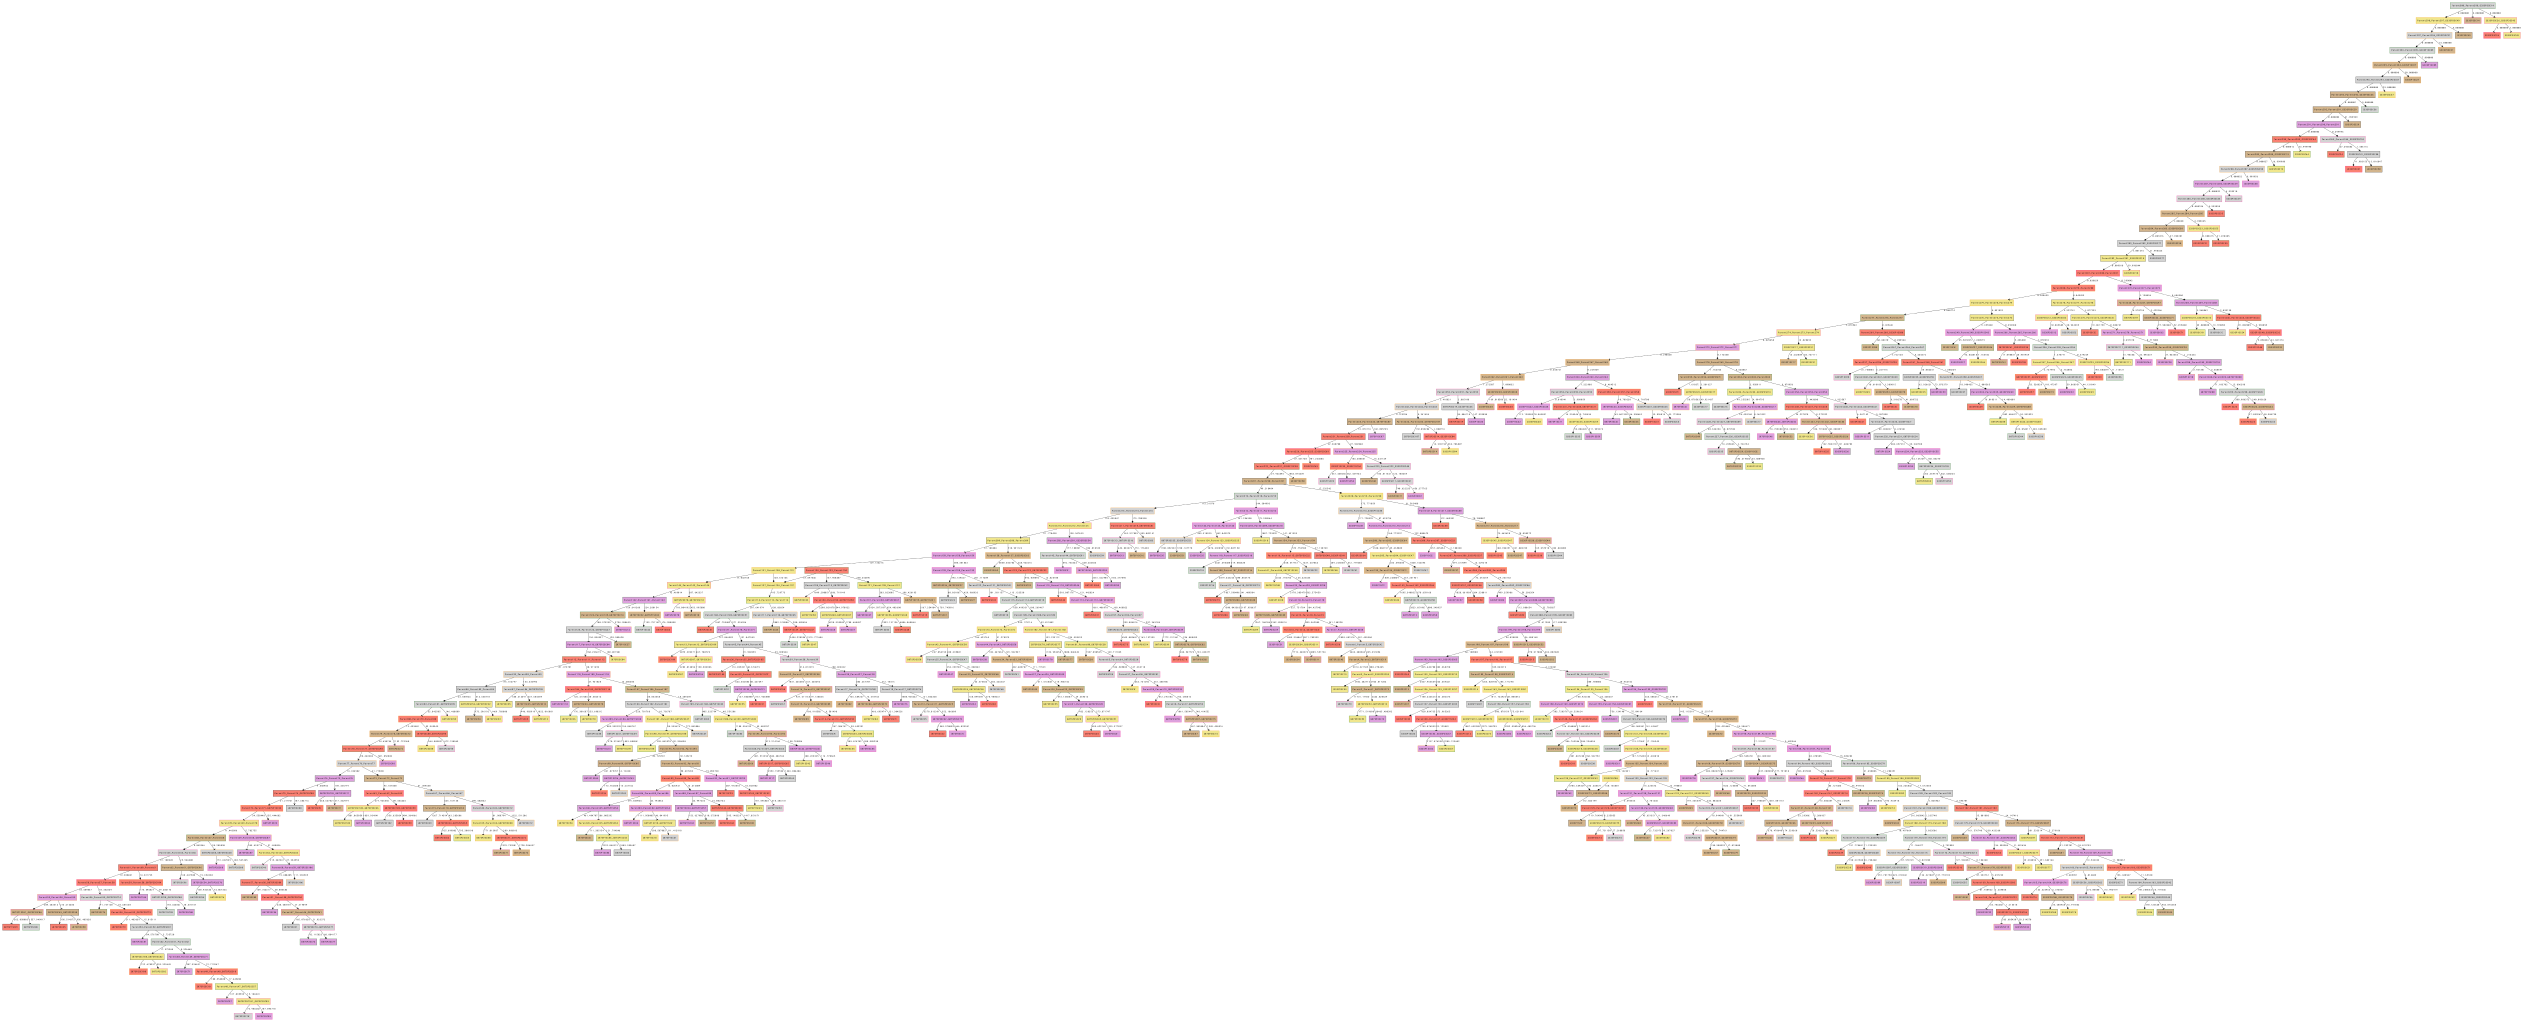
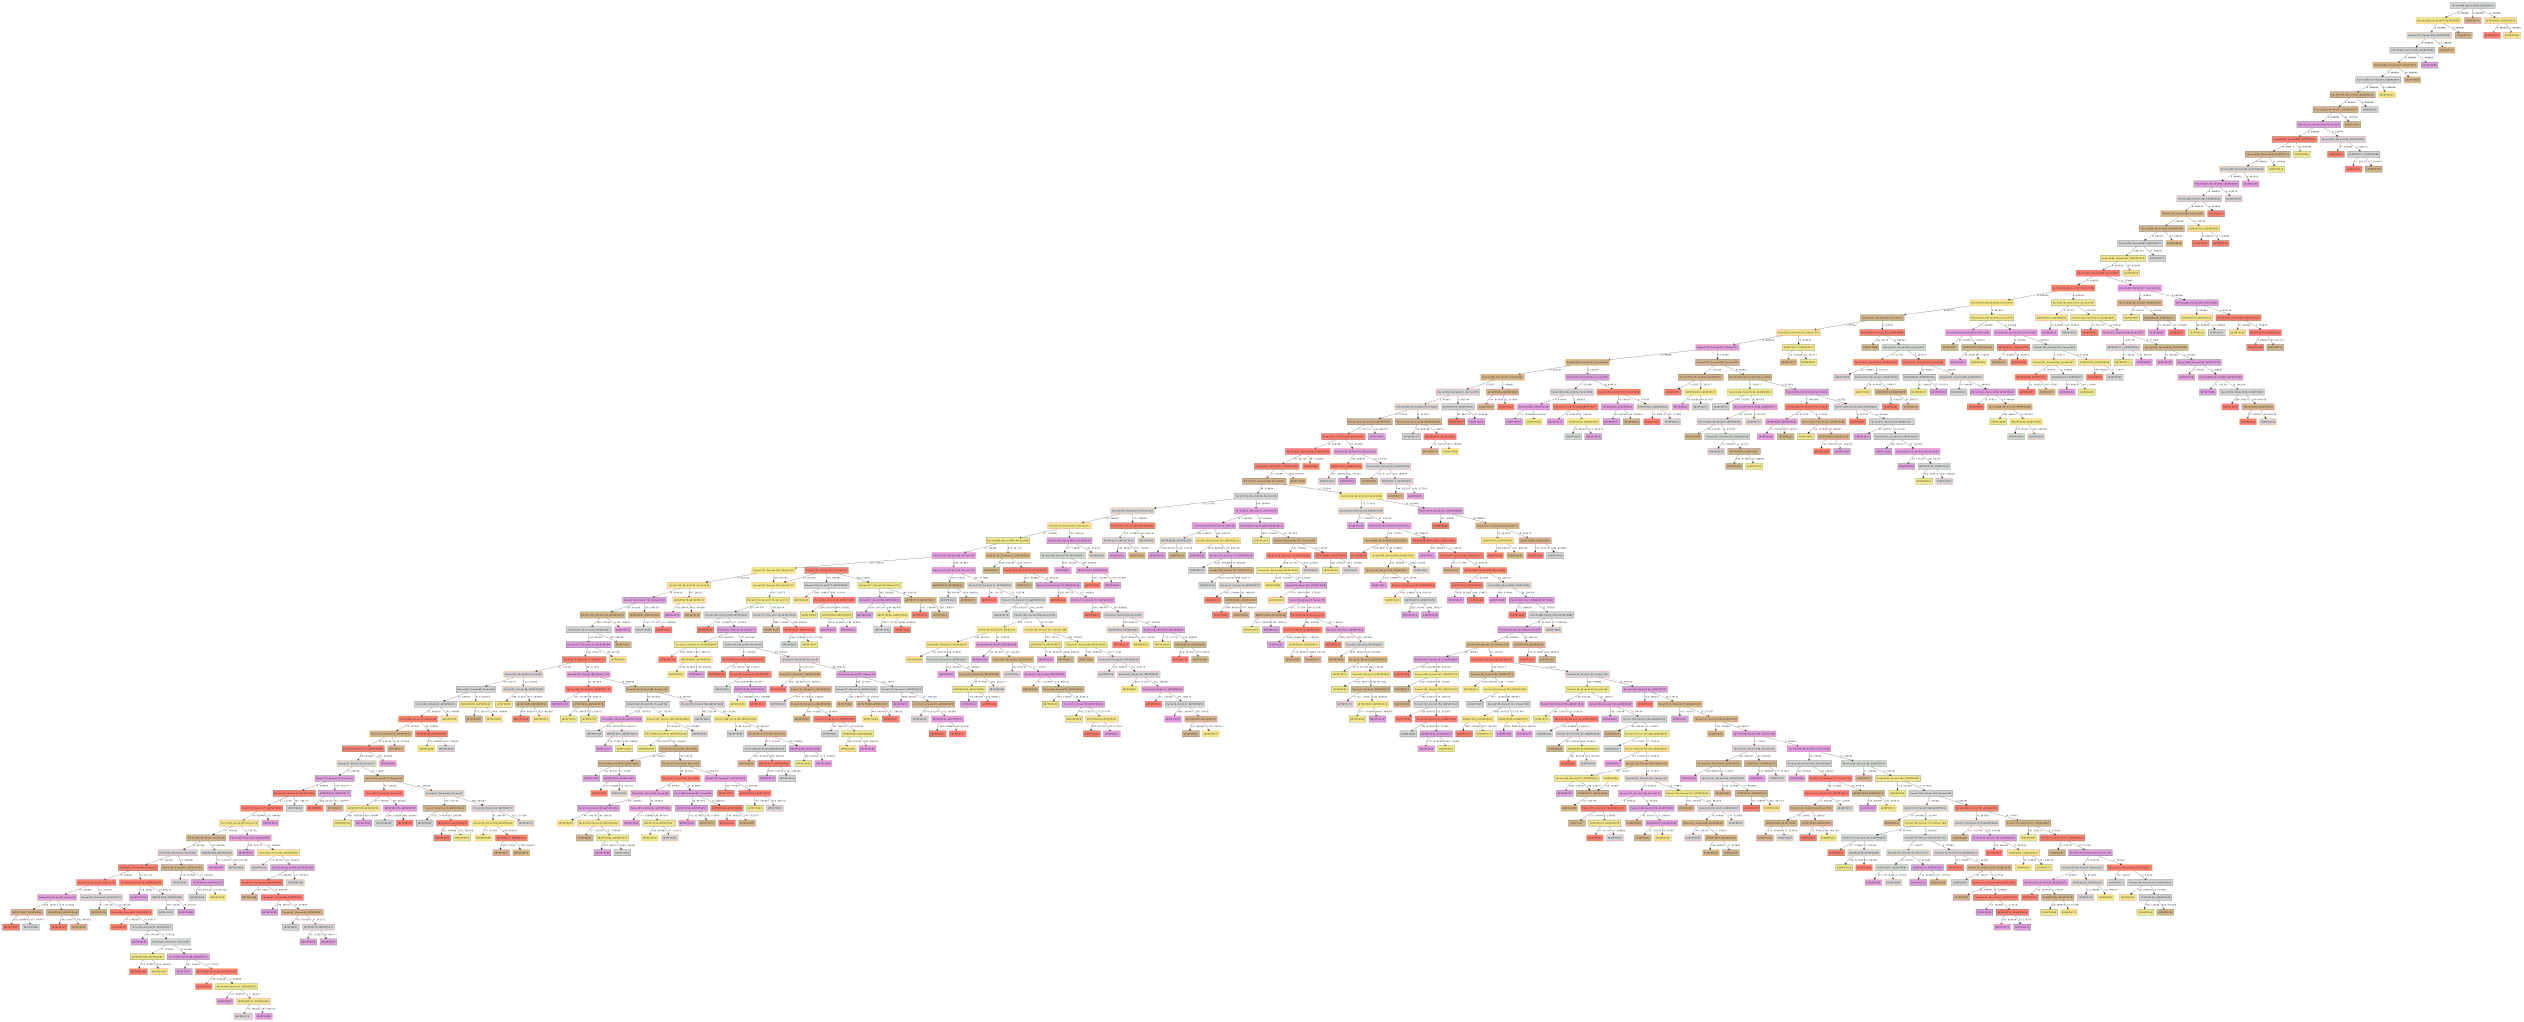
(958, 734) -> (958, 734)
(400, 808) -> (400, 808)
